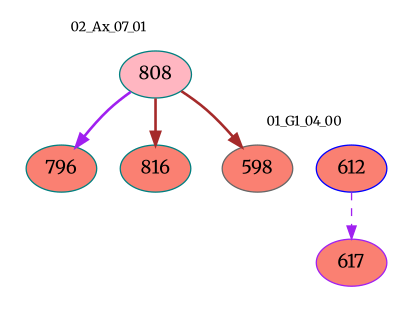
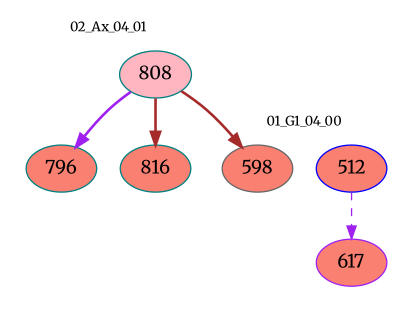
(108, 28) -> (108, 28)
(352, 169) -> (352, 169)
